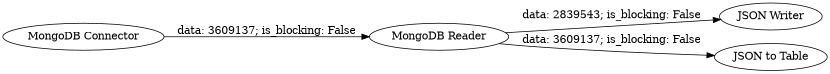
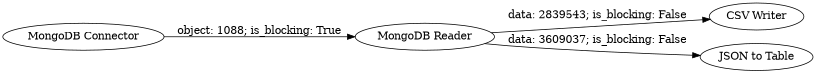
(771, 16) -> (757, 16)
(267, 31) -> (259, 31)
(612, 40) -> (597, 40)
